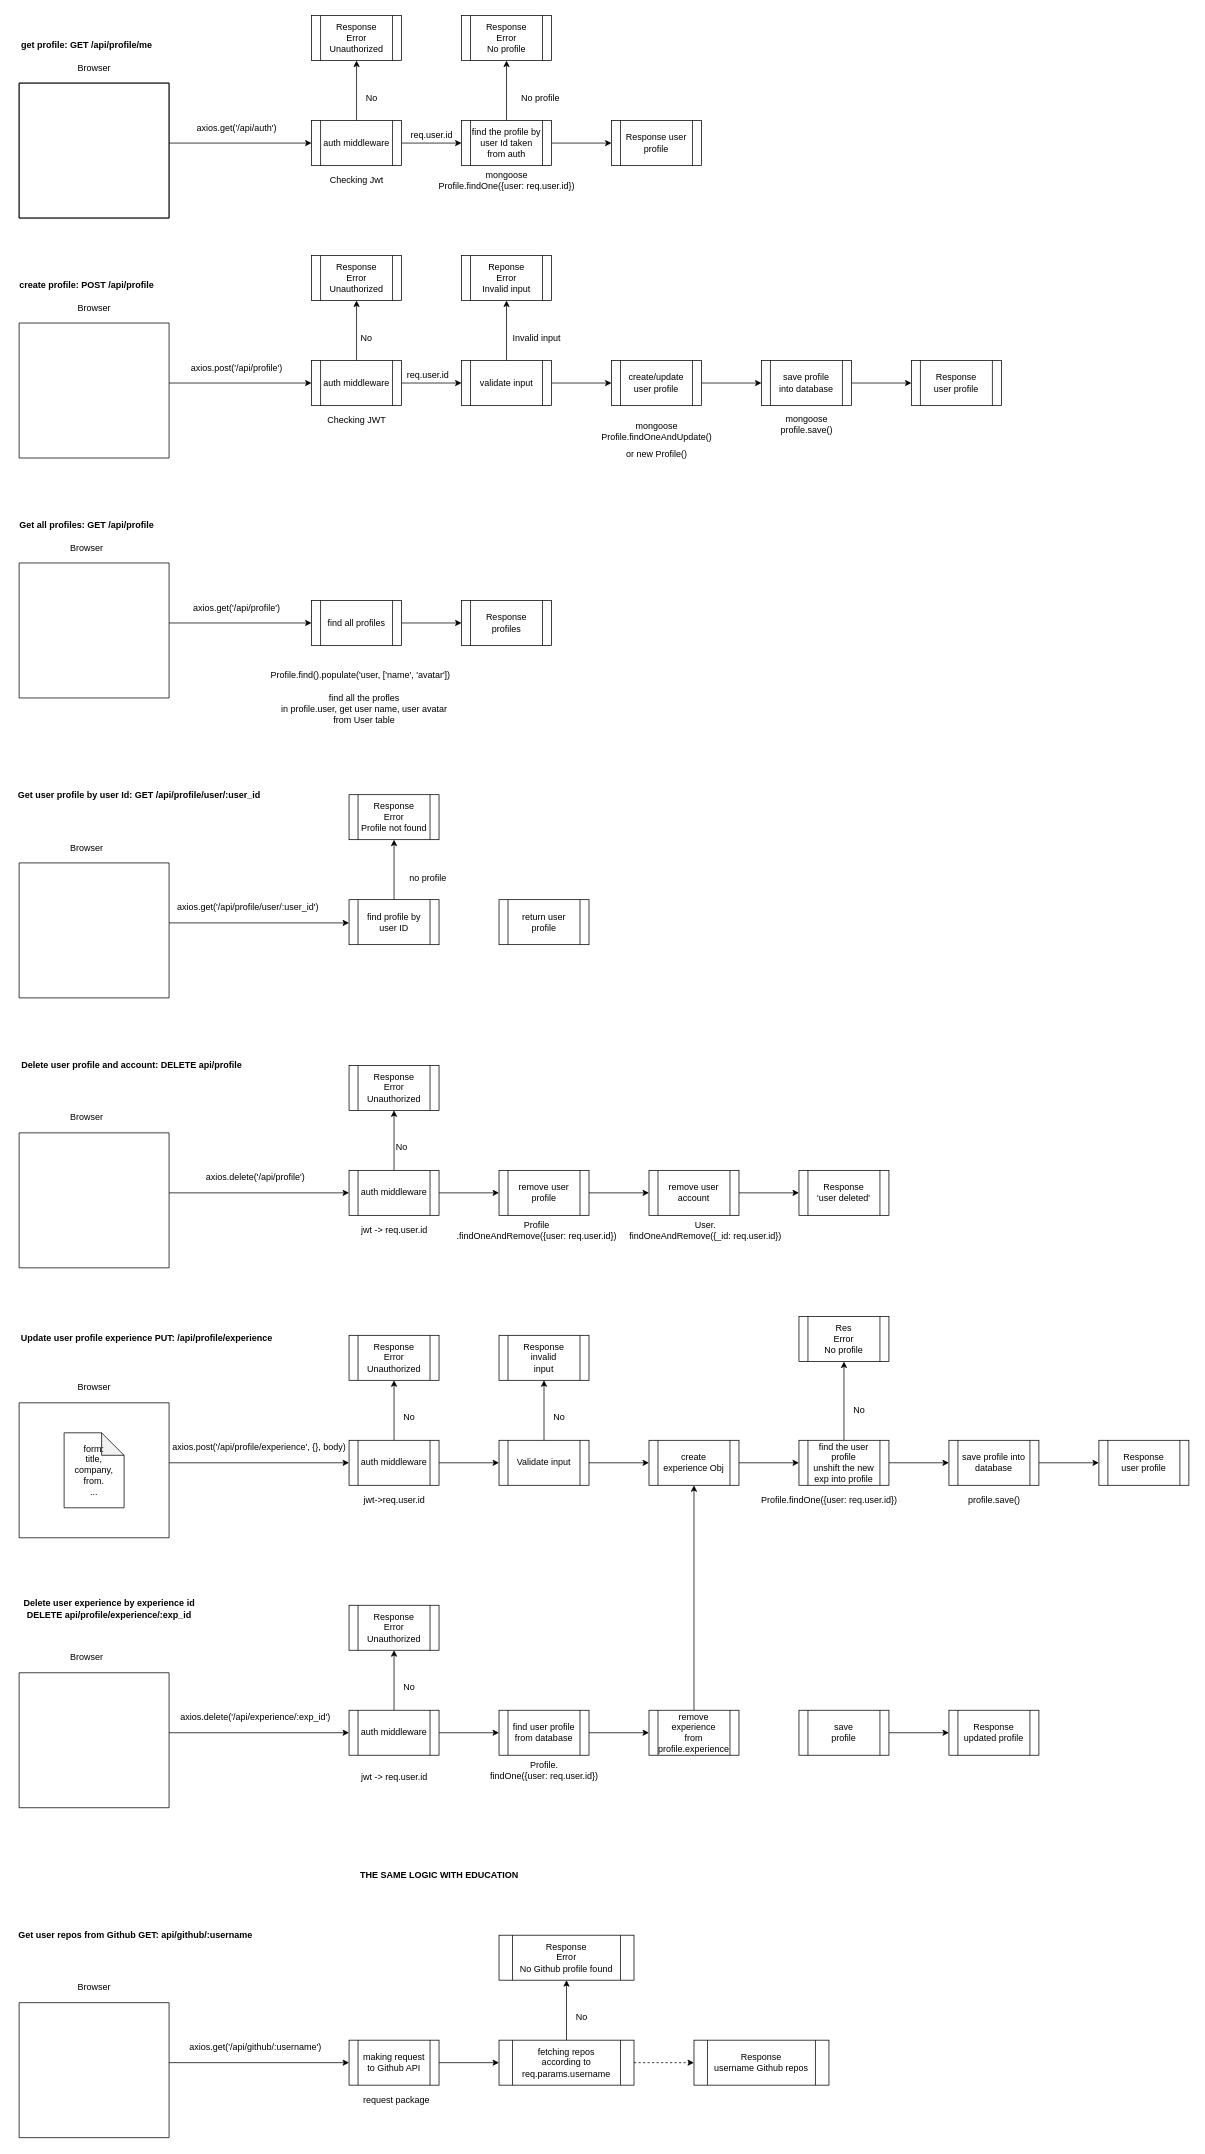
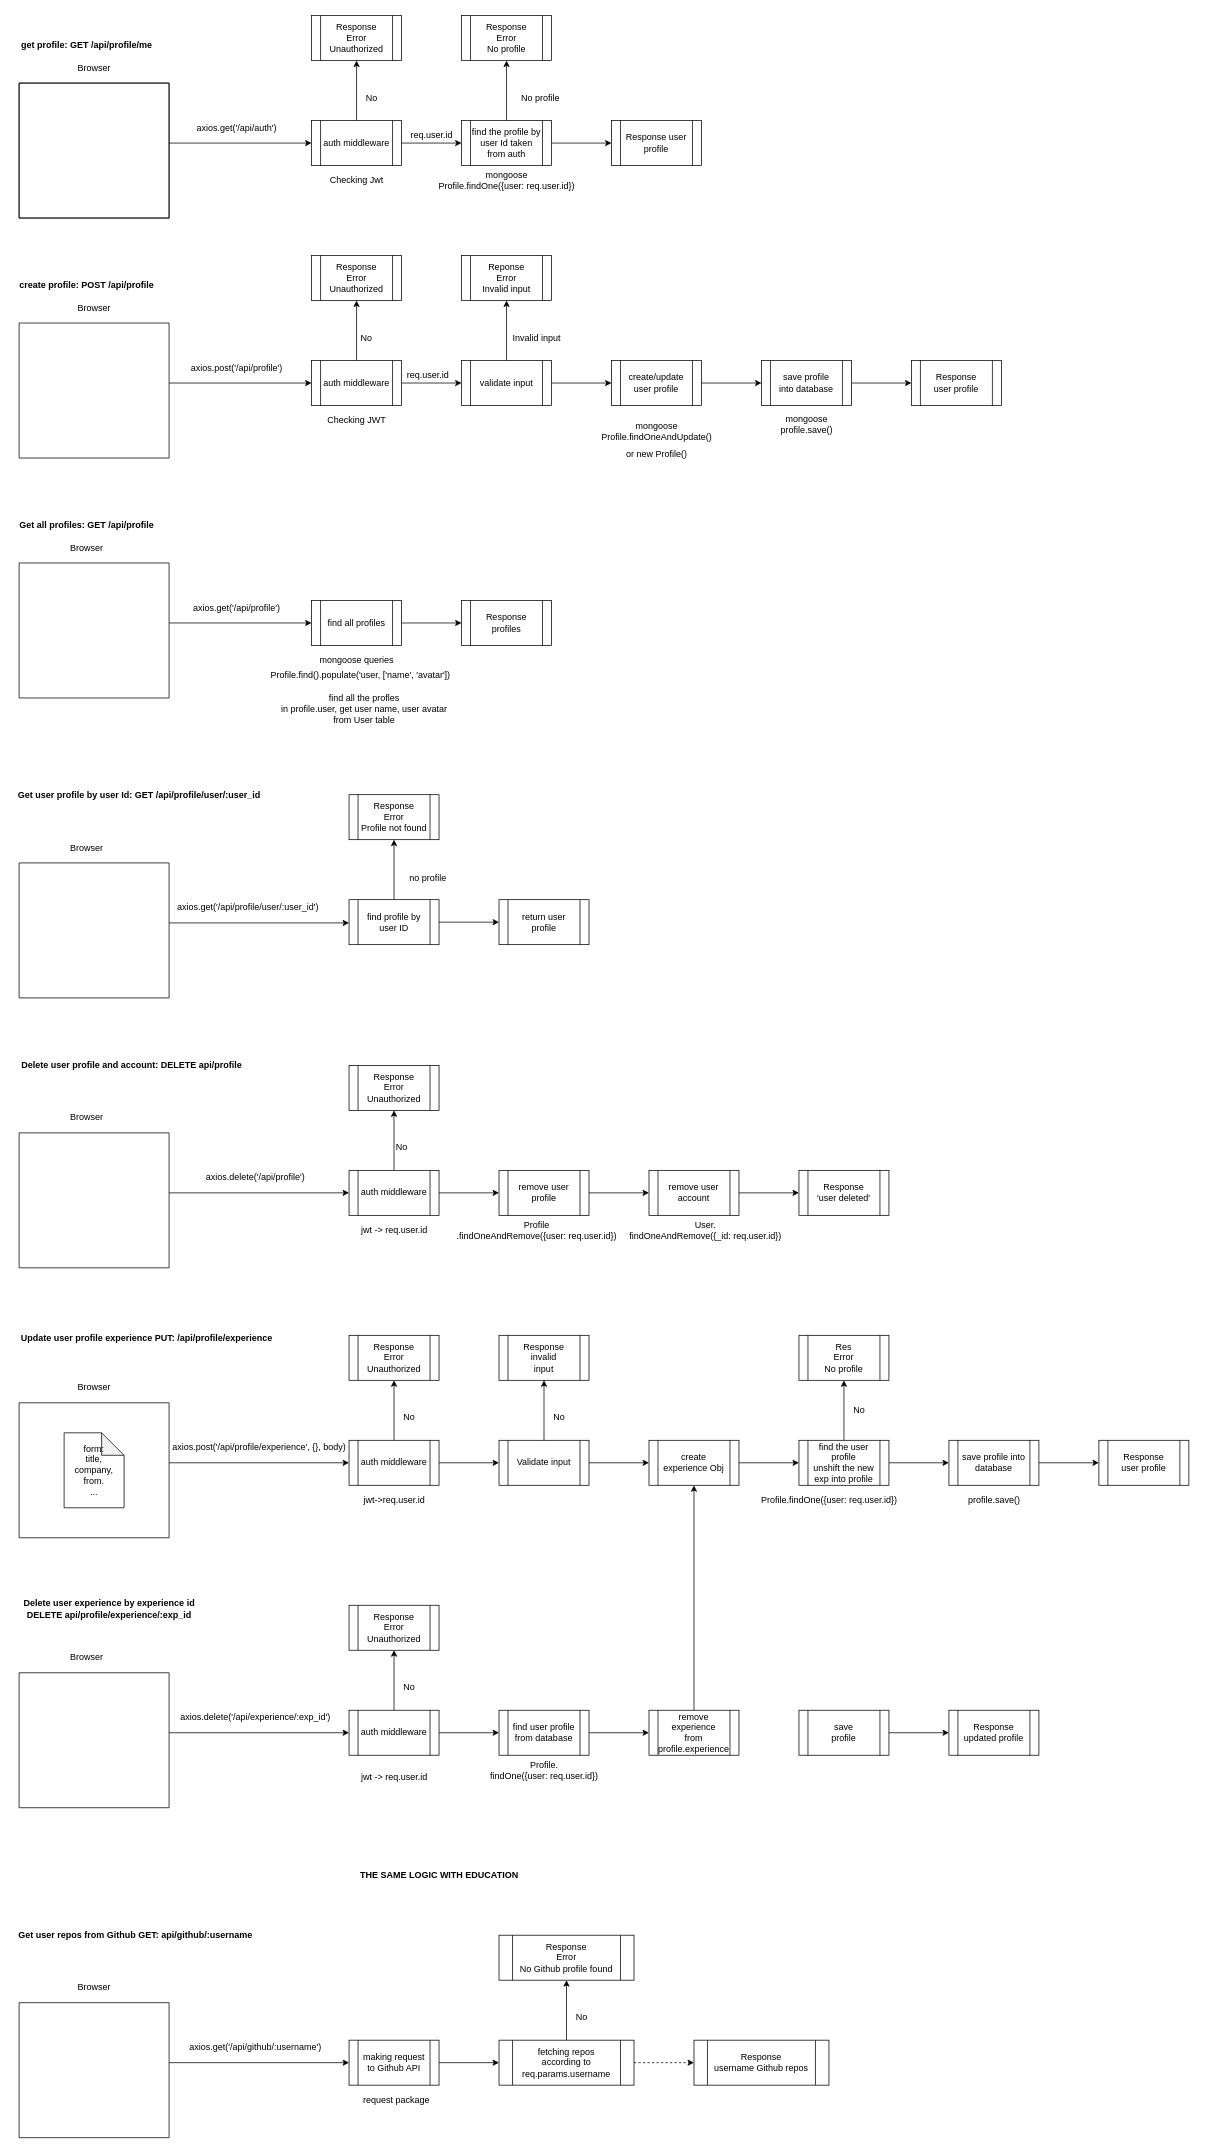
none -> (357, 660)
none -> (492, 922)
(844, 1339) -> (844, 1358)
